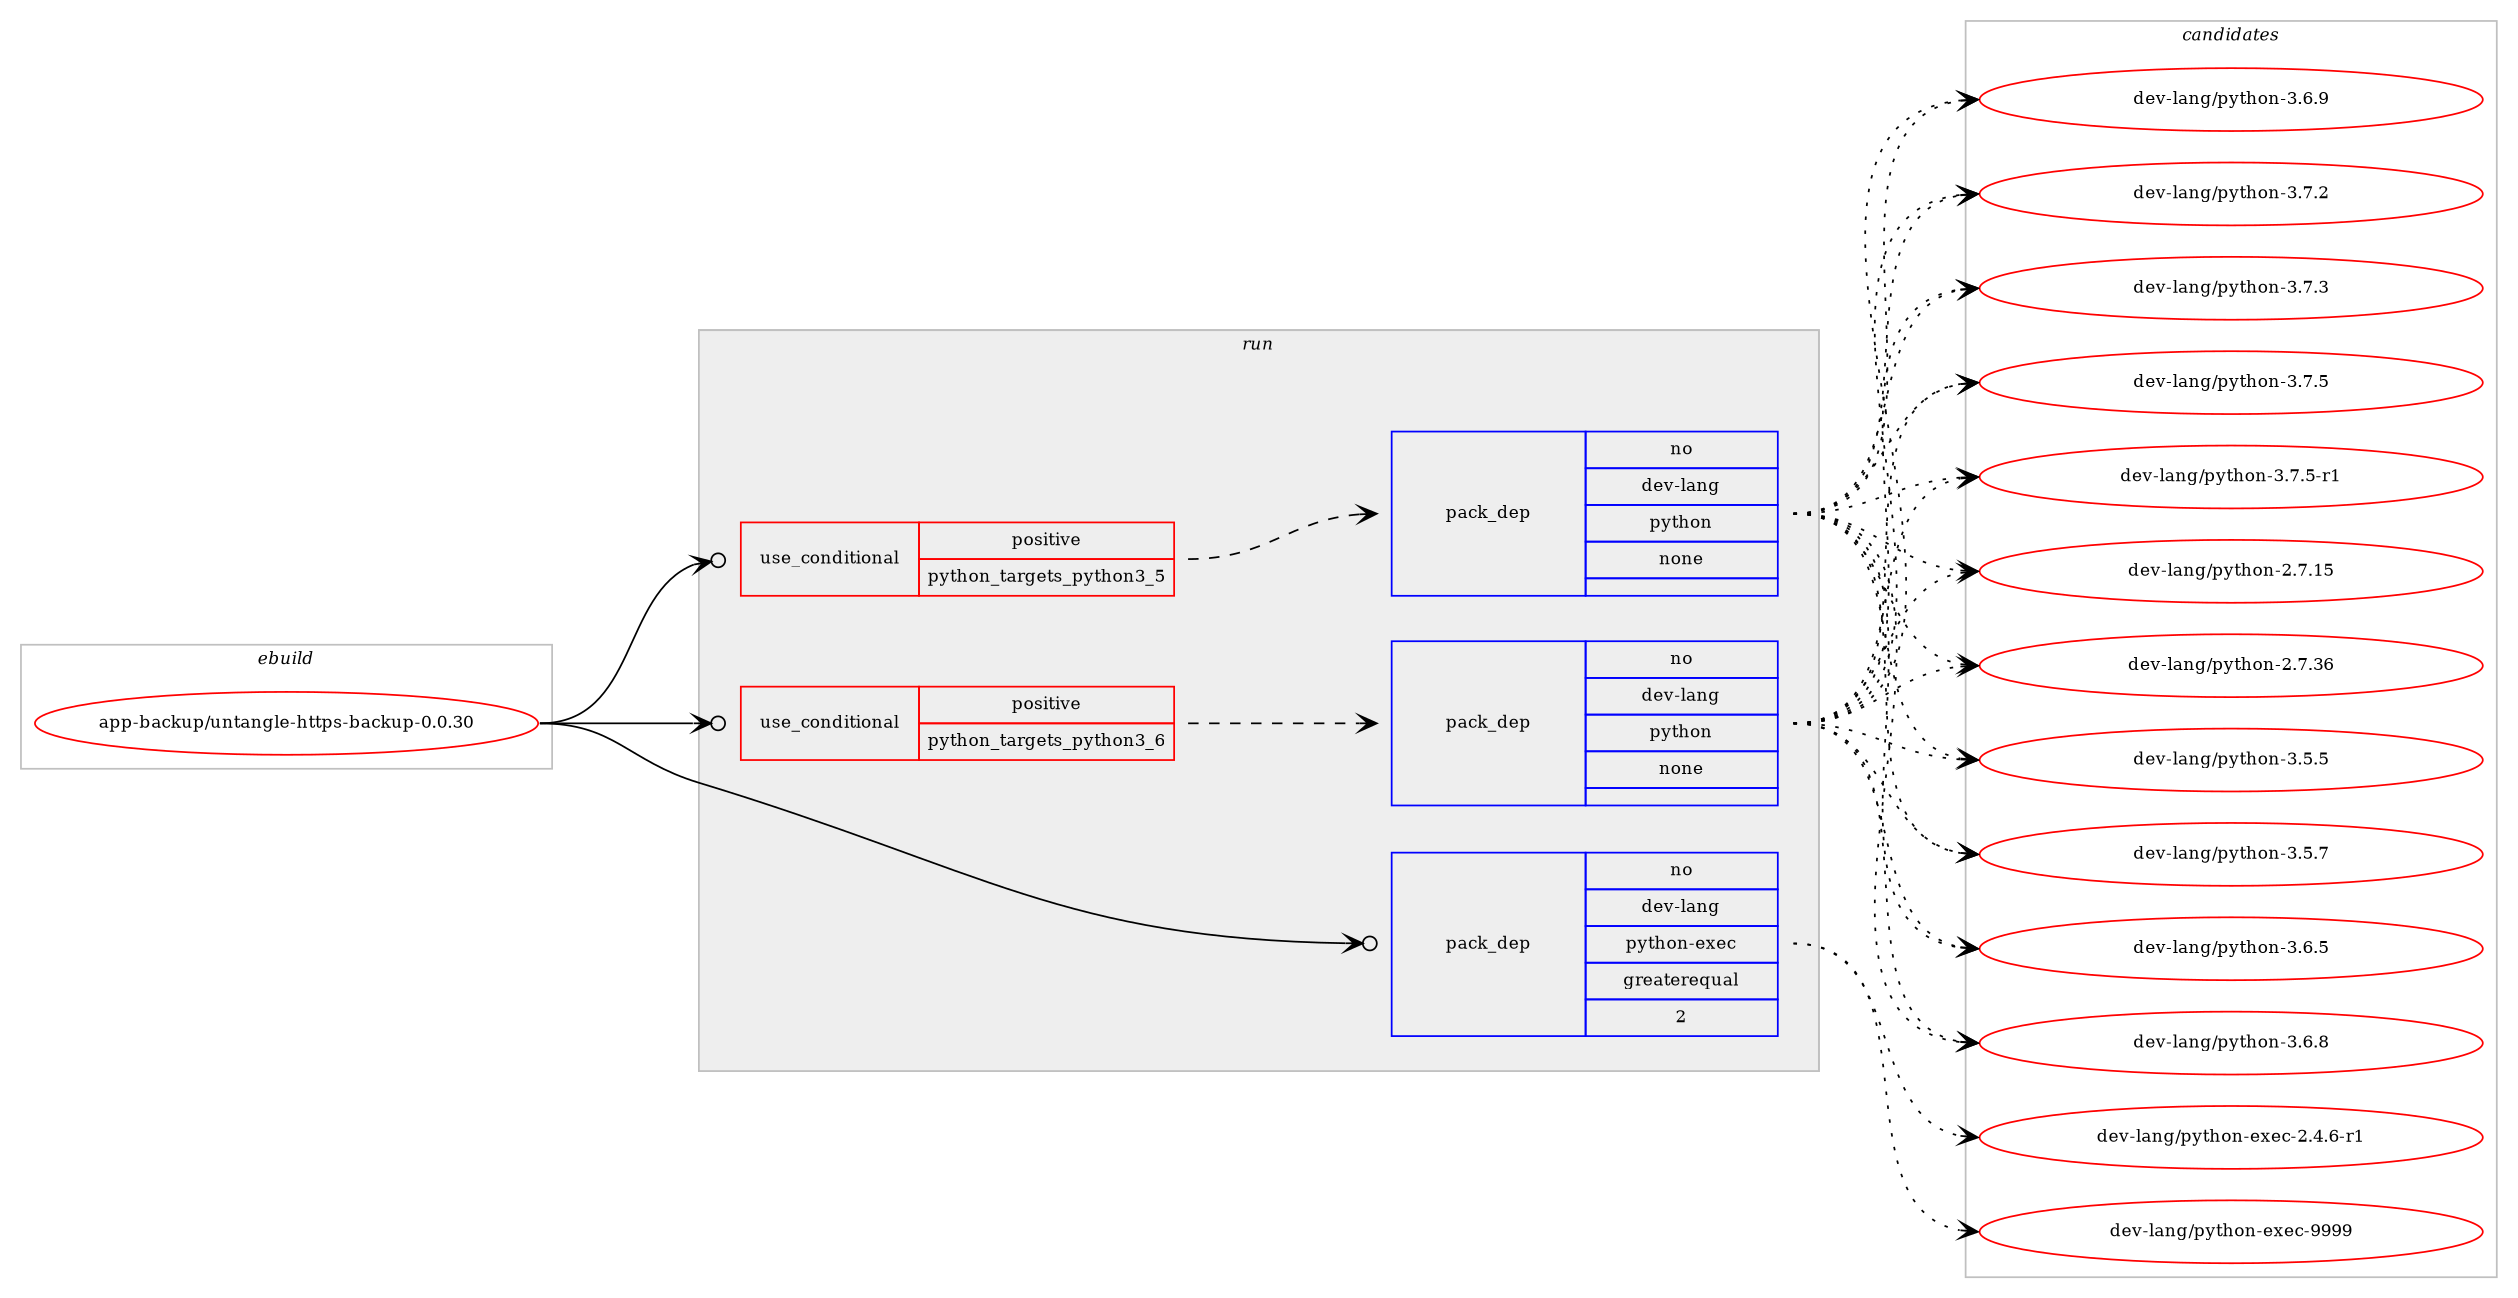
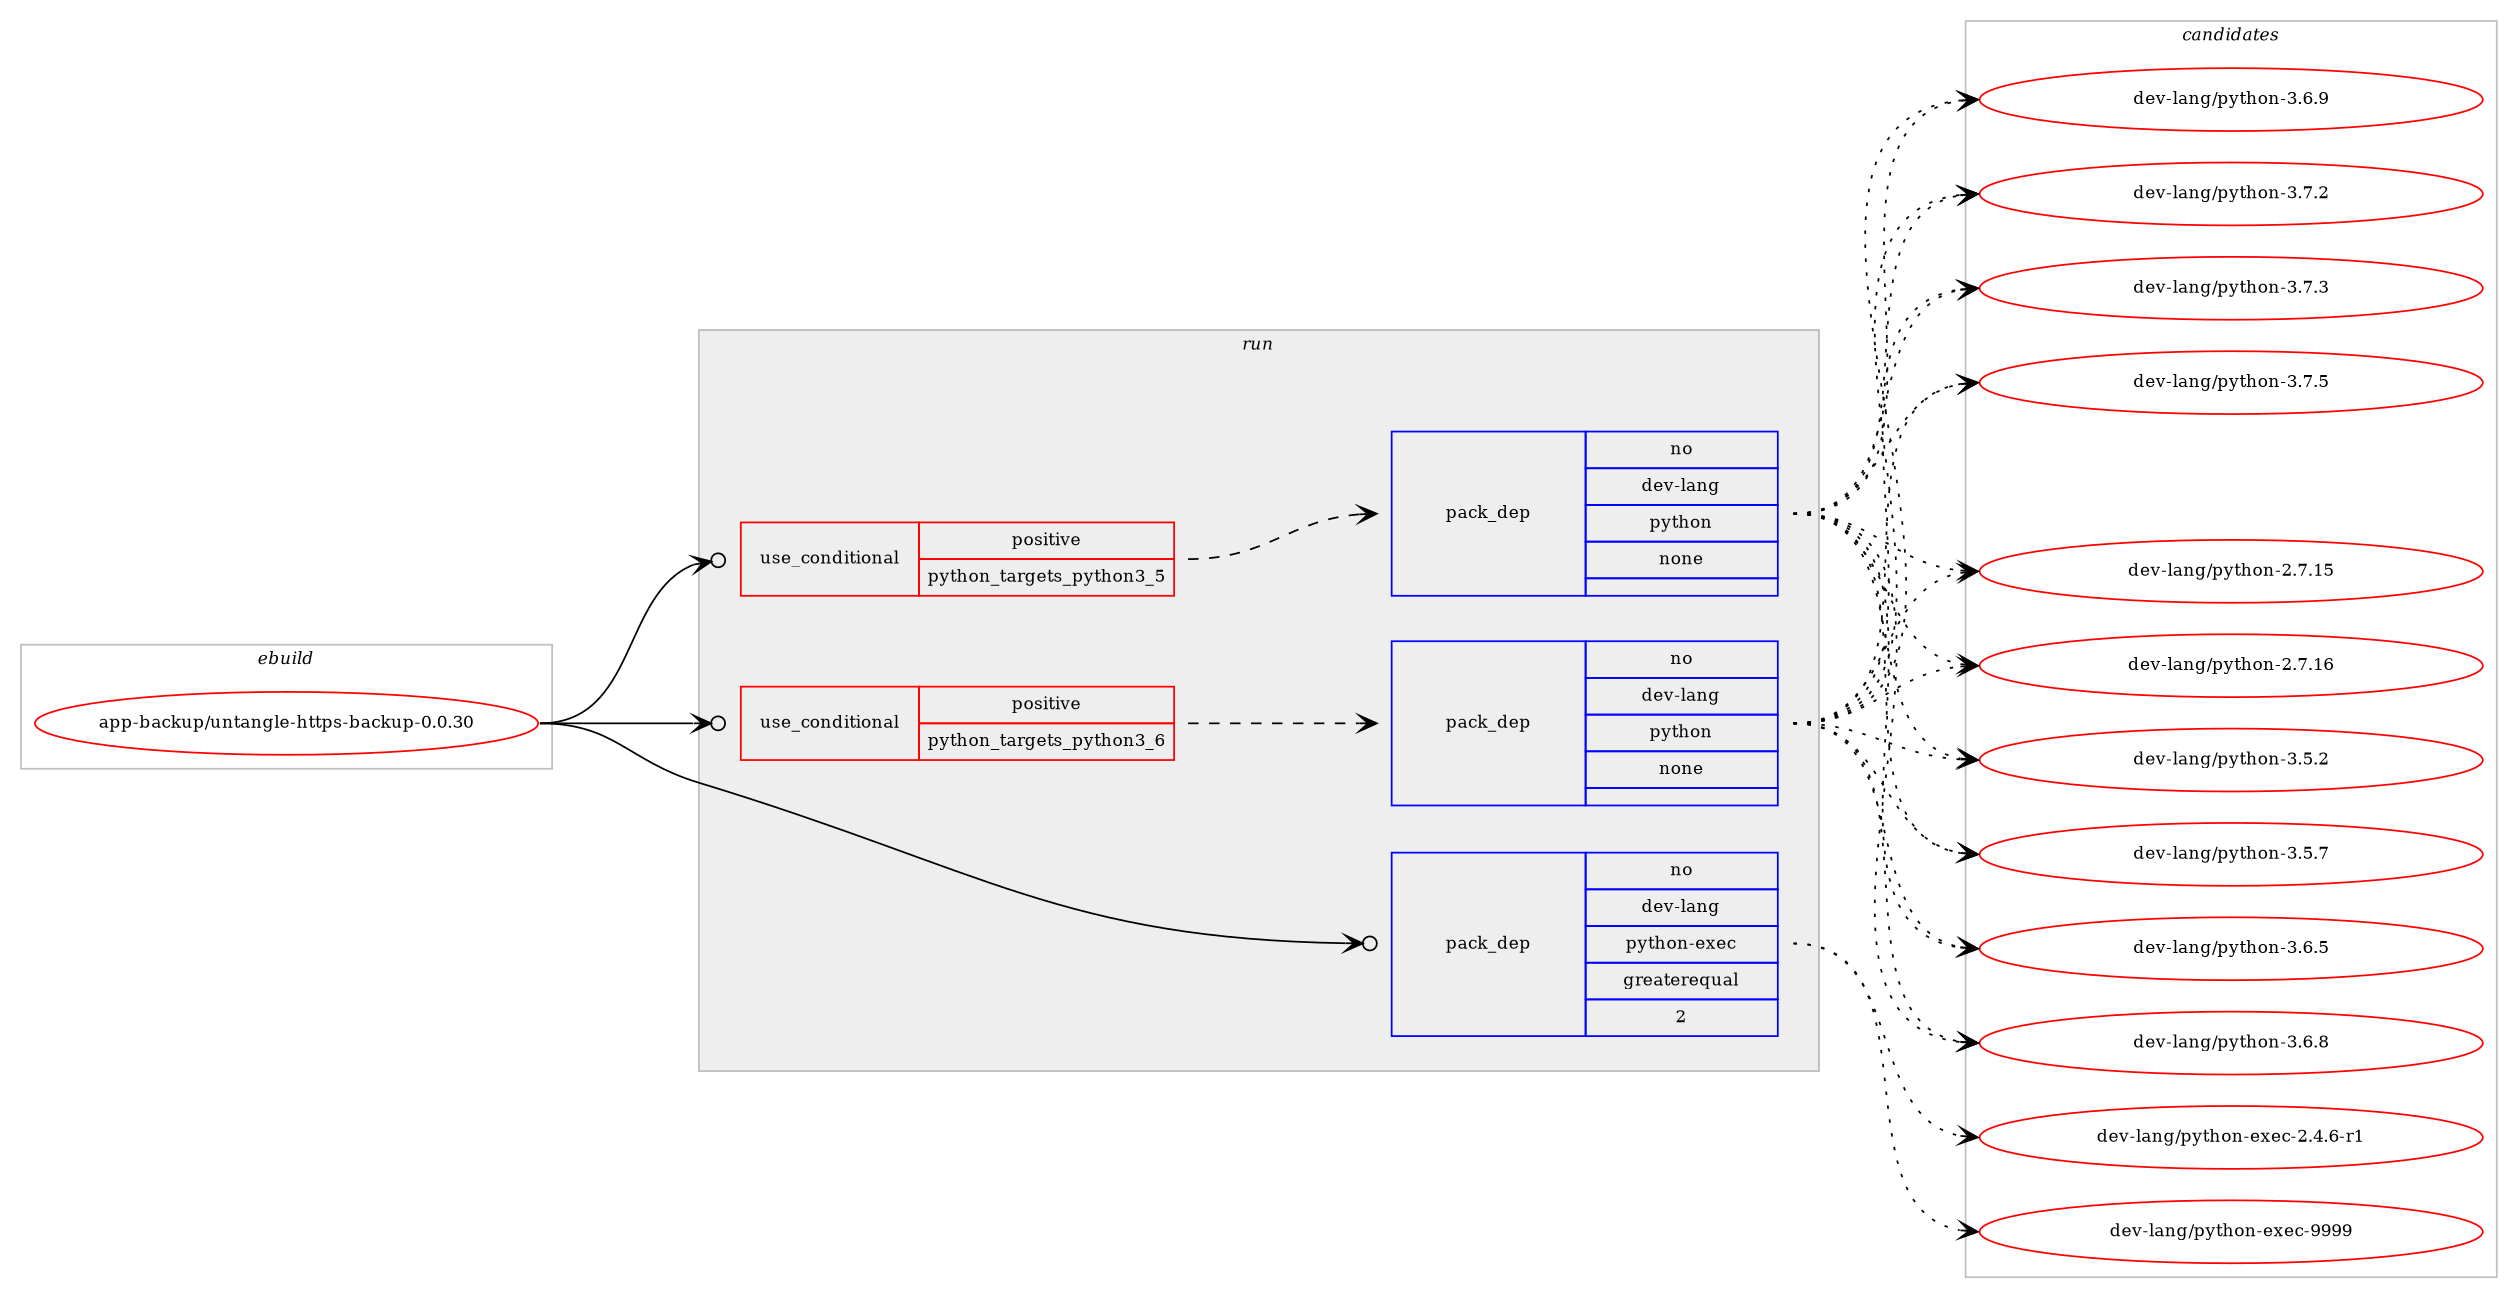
(2231, 477) -> none
(2231, 666) -> (2231, 666)
(2231, 760) -> (2231, 760)
